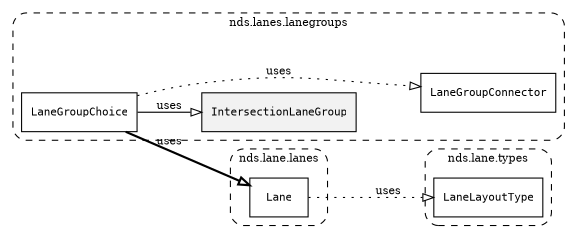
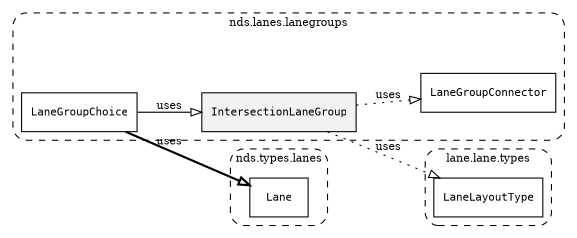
(273, 78) -> (383, 103)
(279, 159) -> (279, 159)
(488, 159) -> (488, 159)
(366, 197) -> (379, 153)
